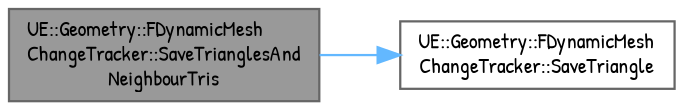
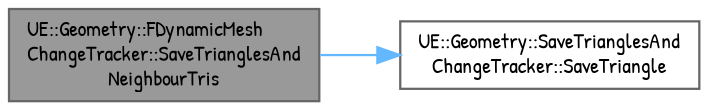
(537, 55) -> (550, 55)
